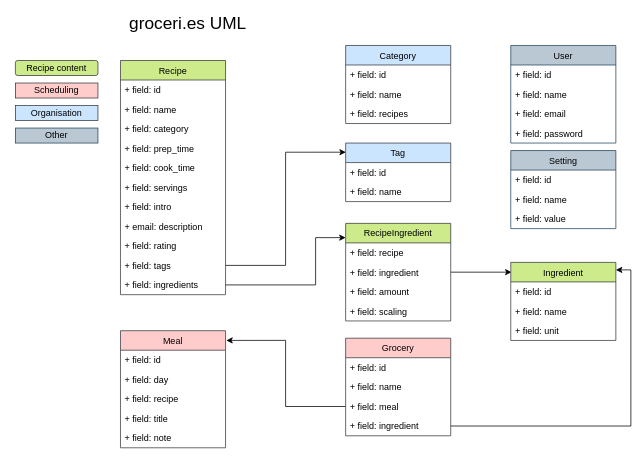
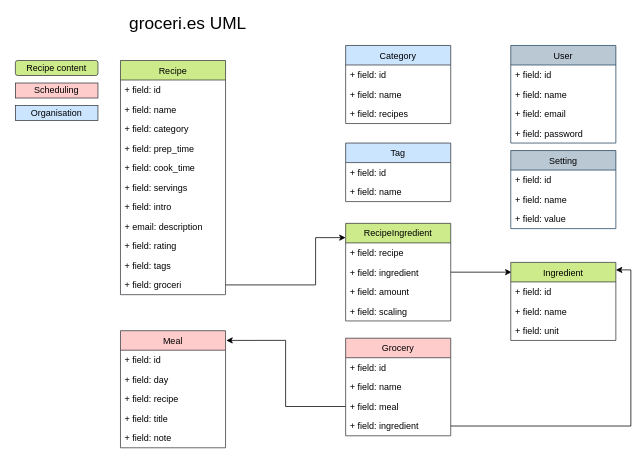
(57, 135) -> none
(285, 210) -> none
(167, 285) -> (158, 285)
